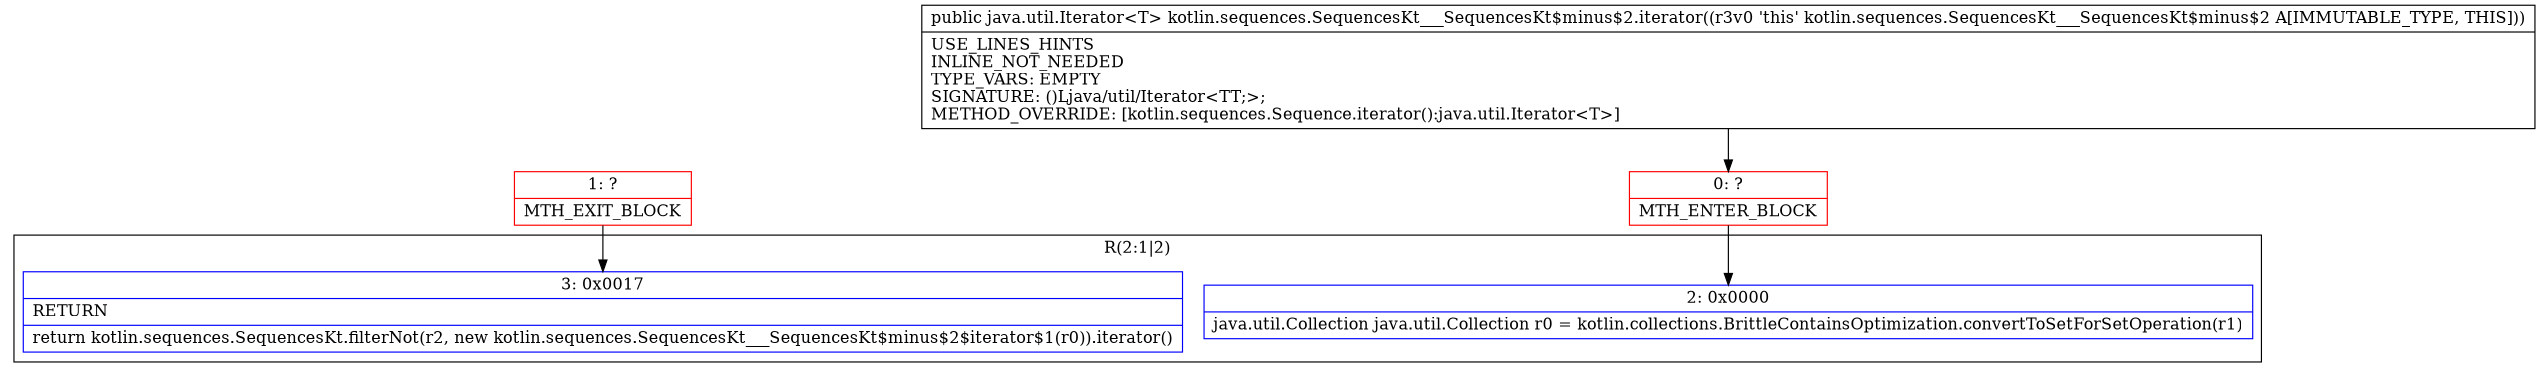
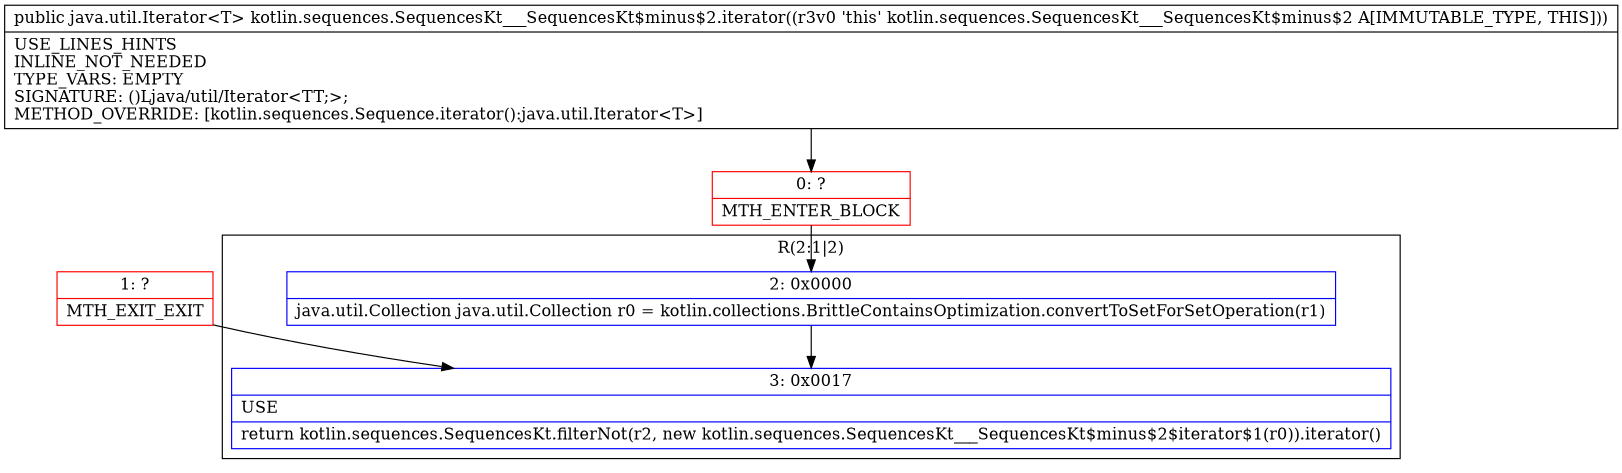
(603, 211) -> (135, 311)
(70, 311) -> (260, 408)
none -> (811, 341)
